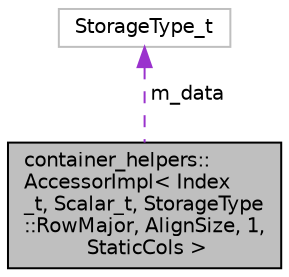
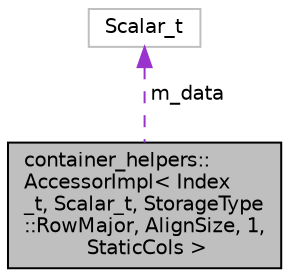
(145, 28) -> (145, 28)
